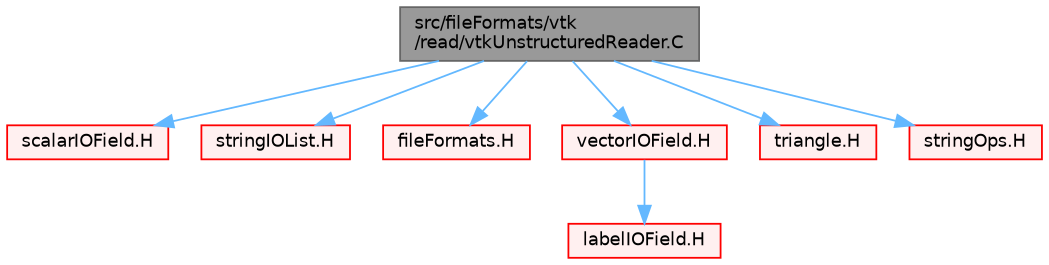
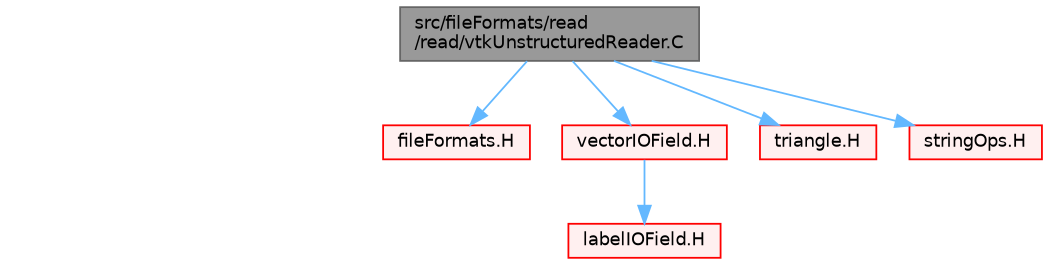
(550, 34) -> (550, 34)
(88, 142) -> none
(276, 142) -> none
